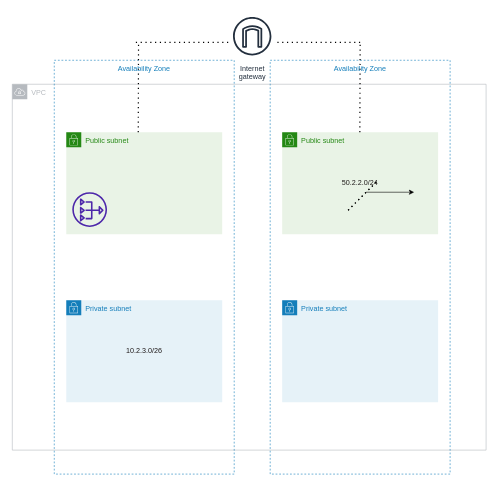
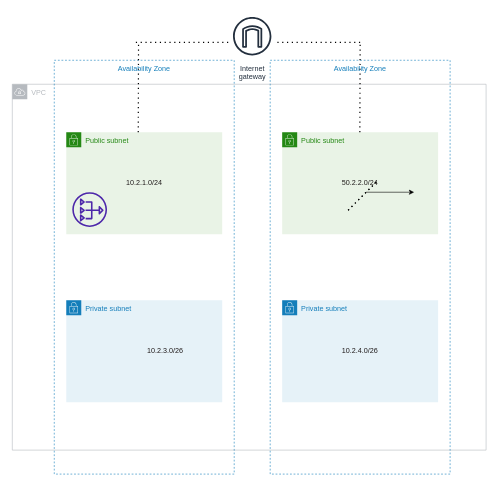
none -> (144, 183)
(144, 351) -> (165, 351)
none -> (360, 351)
